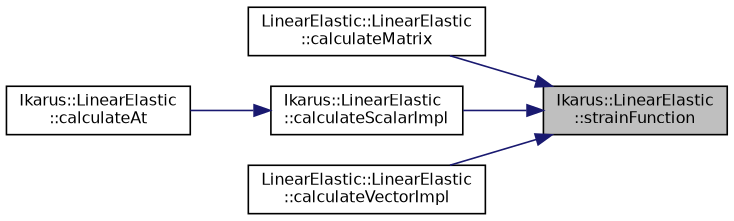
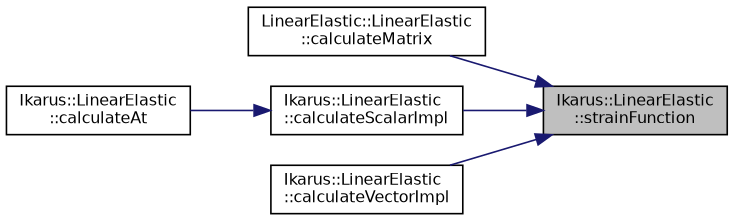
(367, 189) -> (367, 189)
